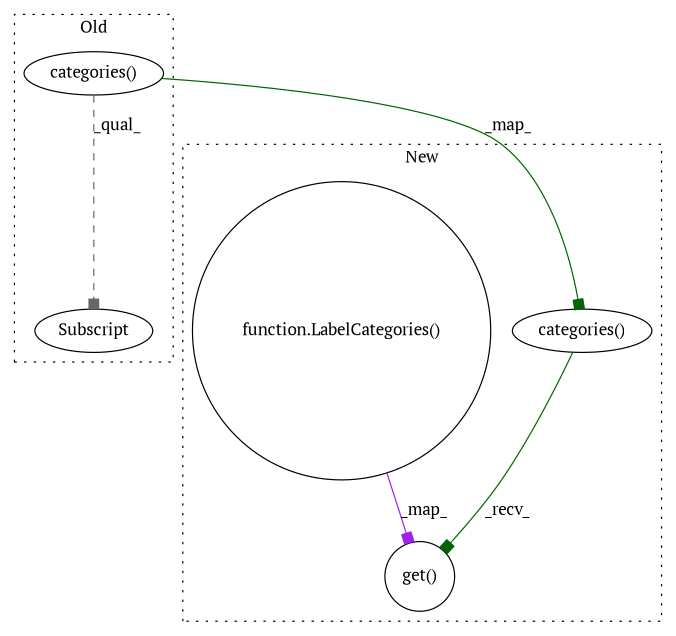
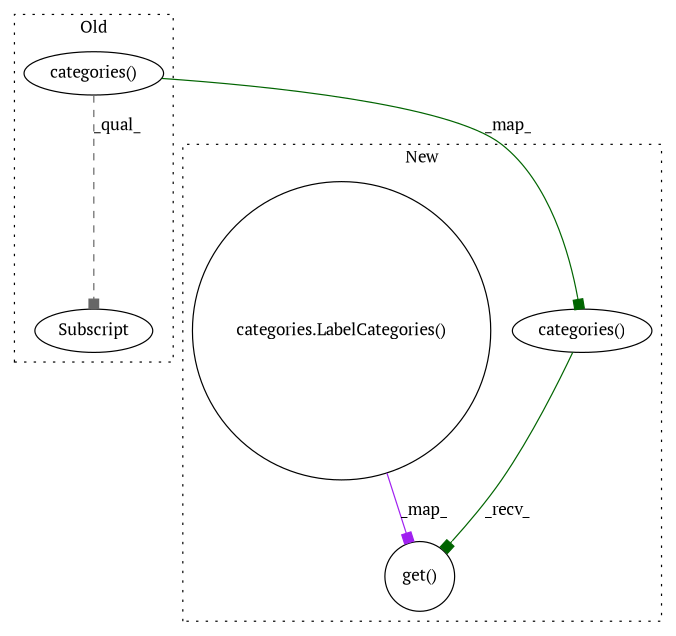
(342, 331) -> (342, 331)
